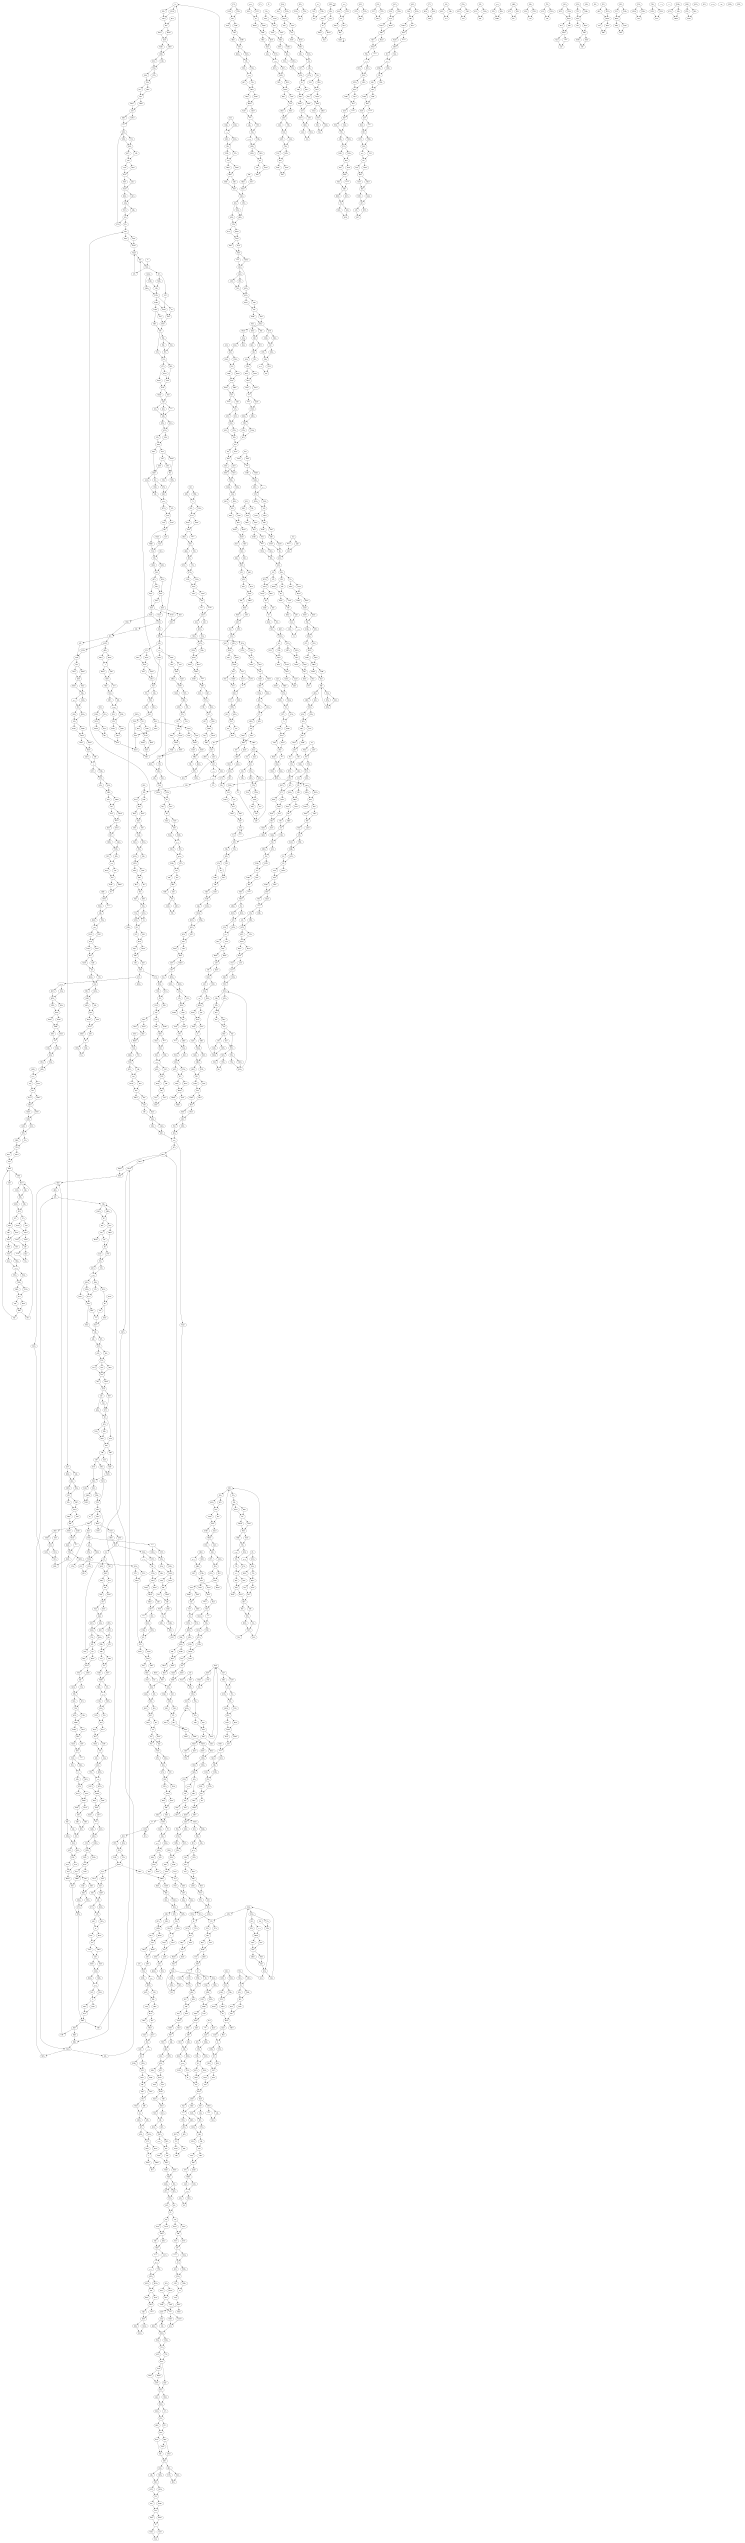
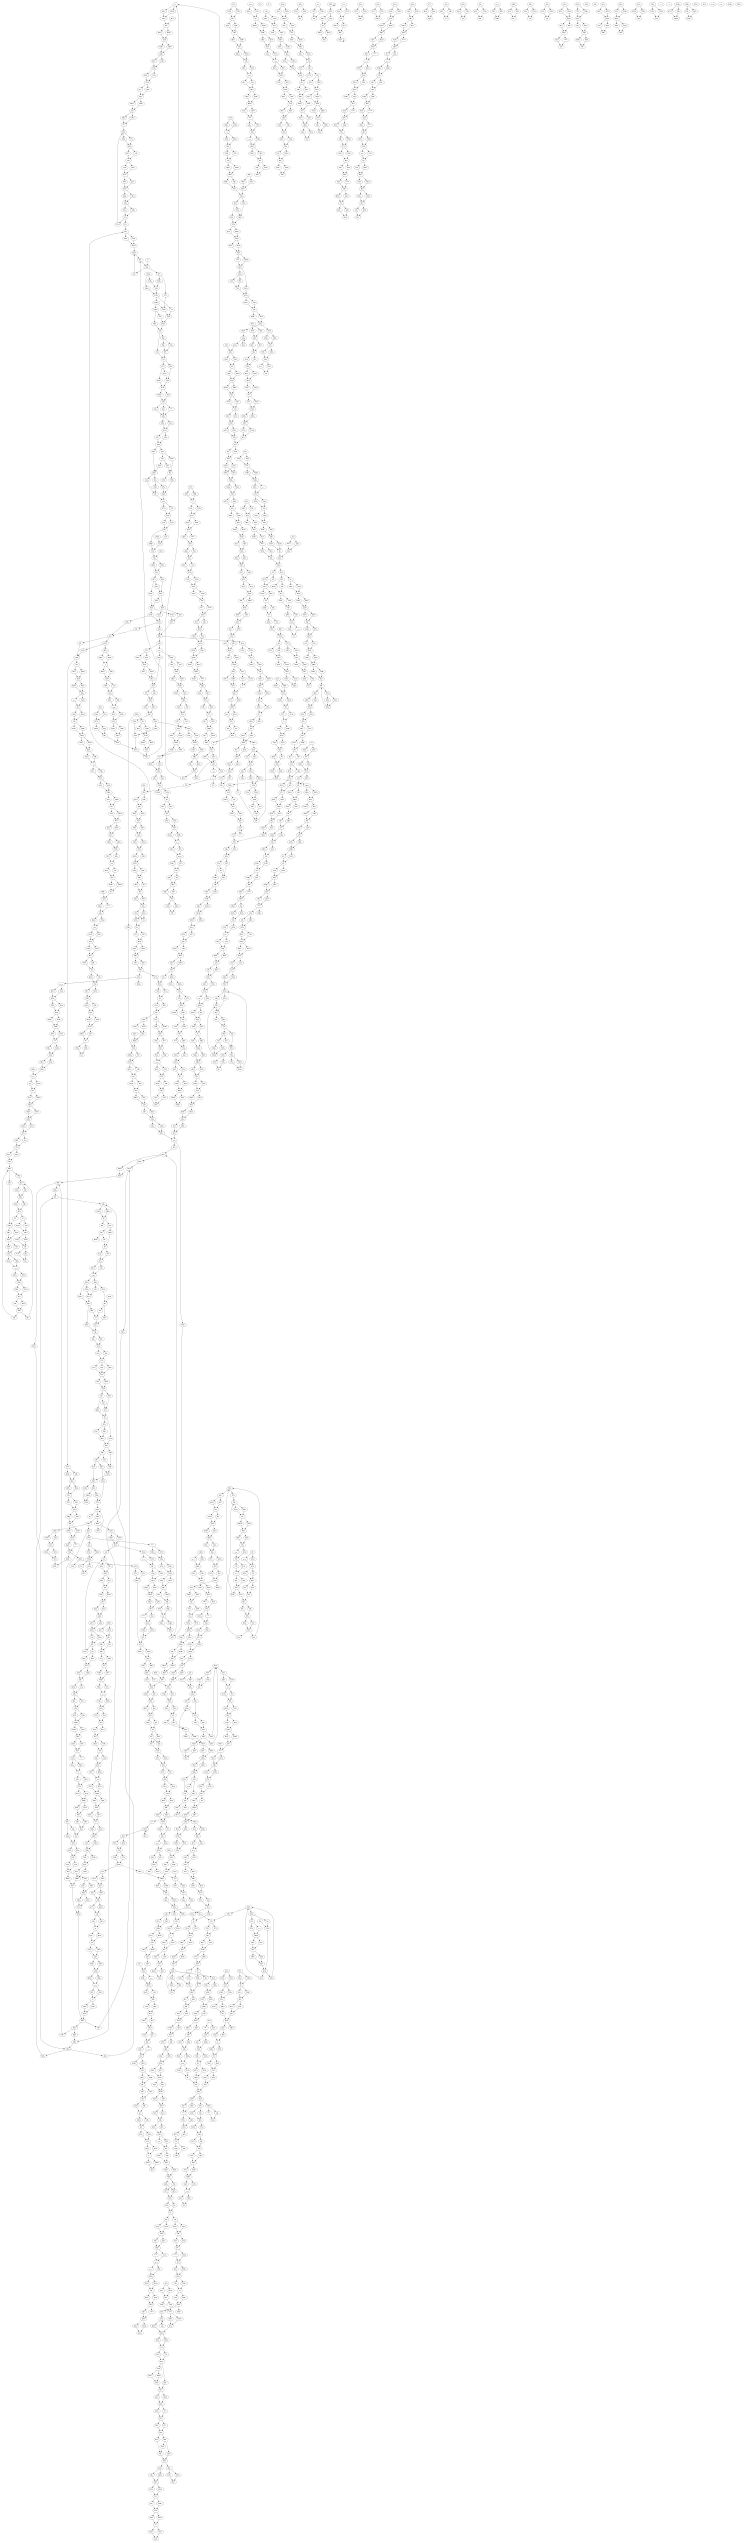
none -> (184, 2298)
